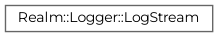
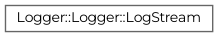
(109, 19) -> (109, 19)
